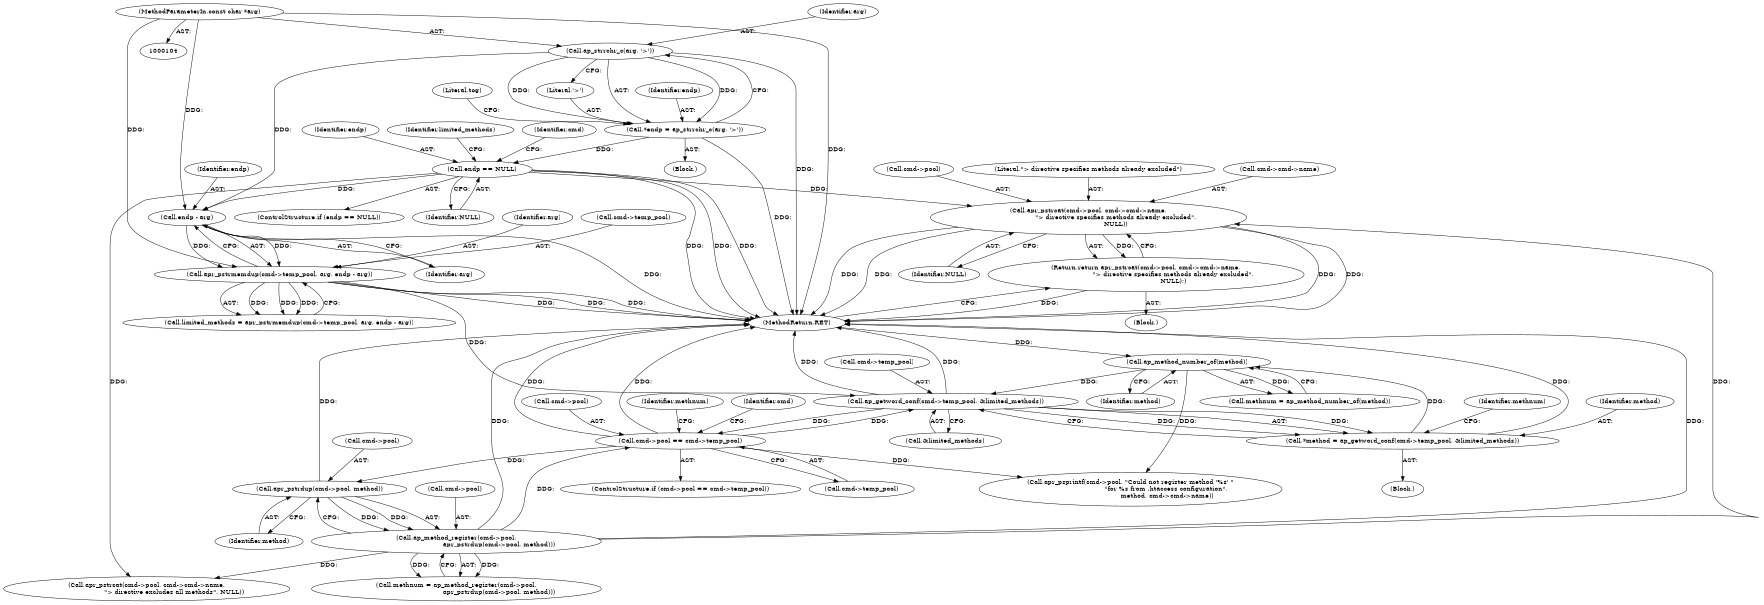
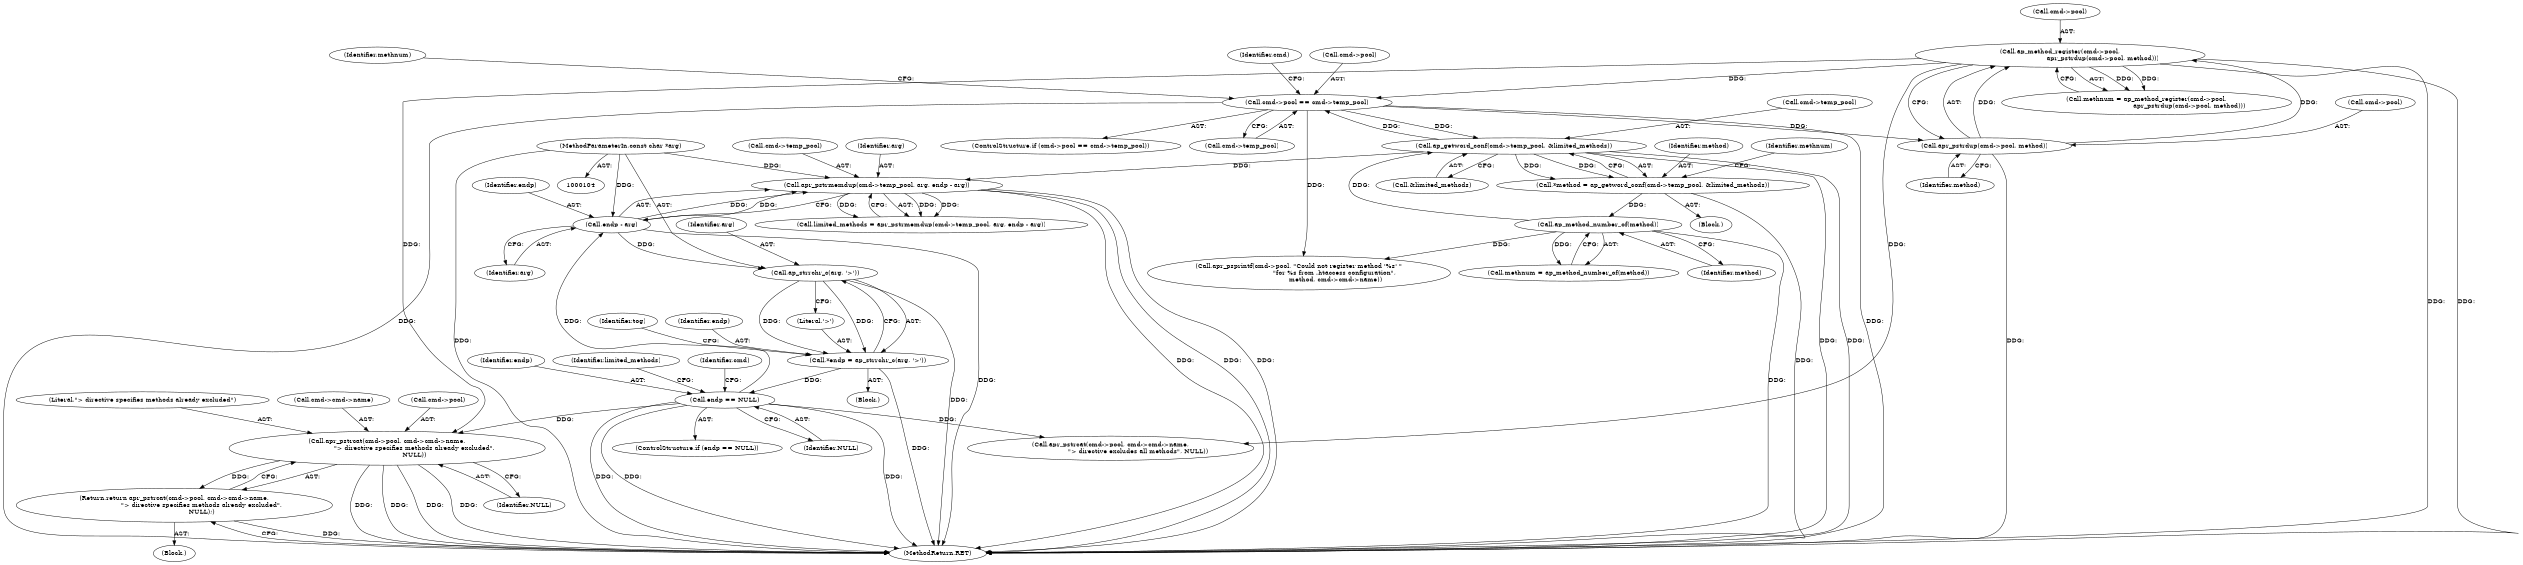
(330, 68) -> (685, 259)
(462, 91) -> (623, 321)
(982, 341) -> (1601, 535)
(573, 391) -> (1197, 166)
